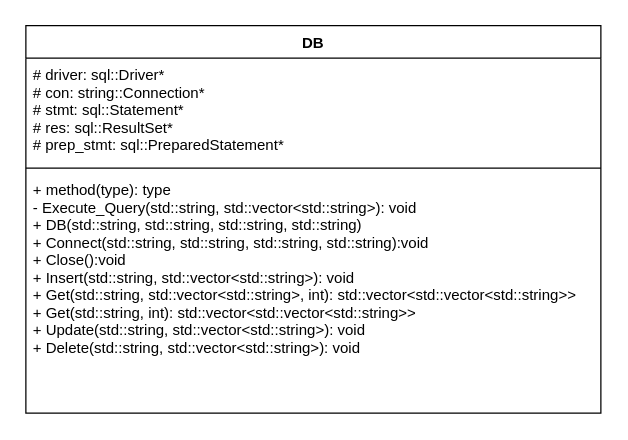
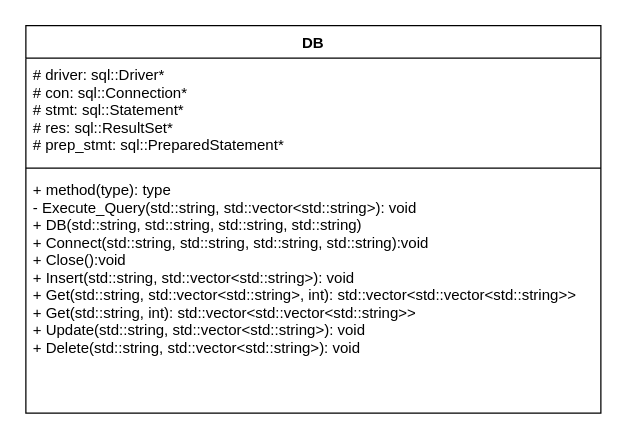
(109, 75) -> (109, 75)
